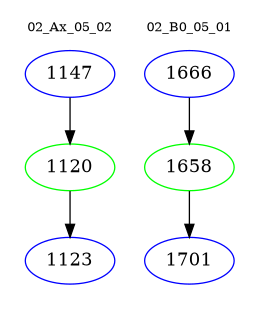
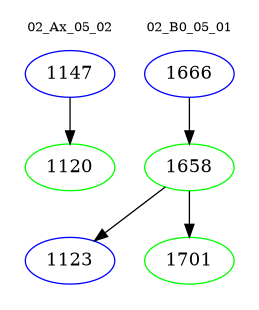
(70, 208) -> (143, 204)
(189, 261) -> (189, 261)
